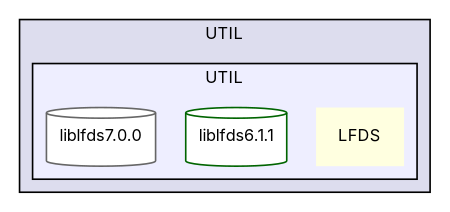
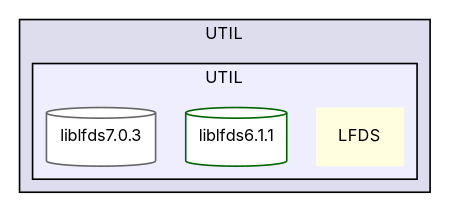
(101, 137) -> (101, 137)
